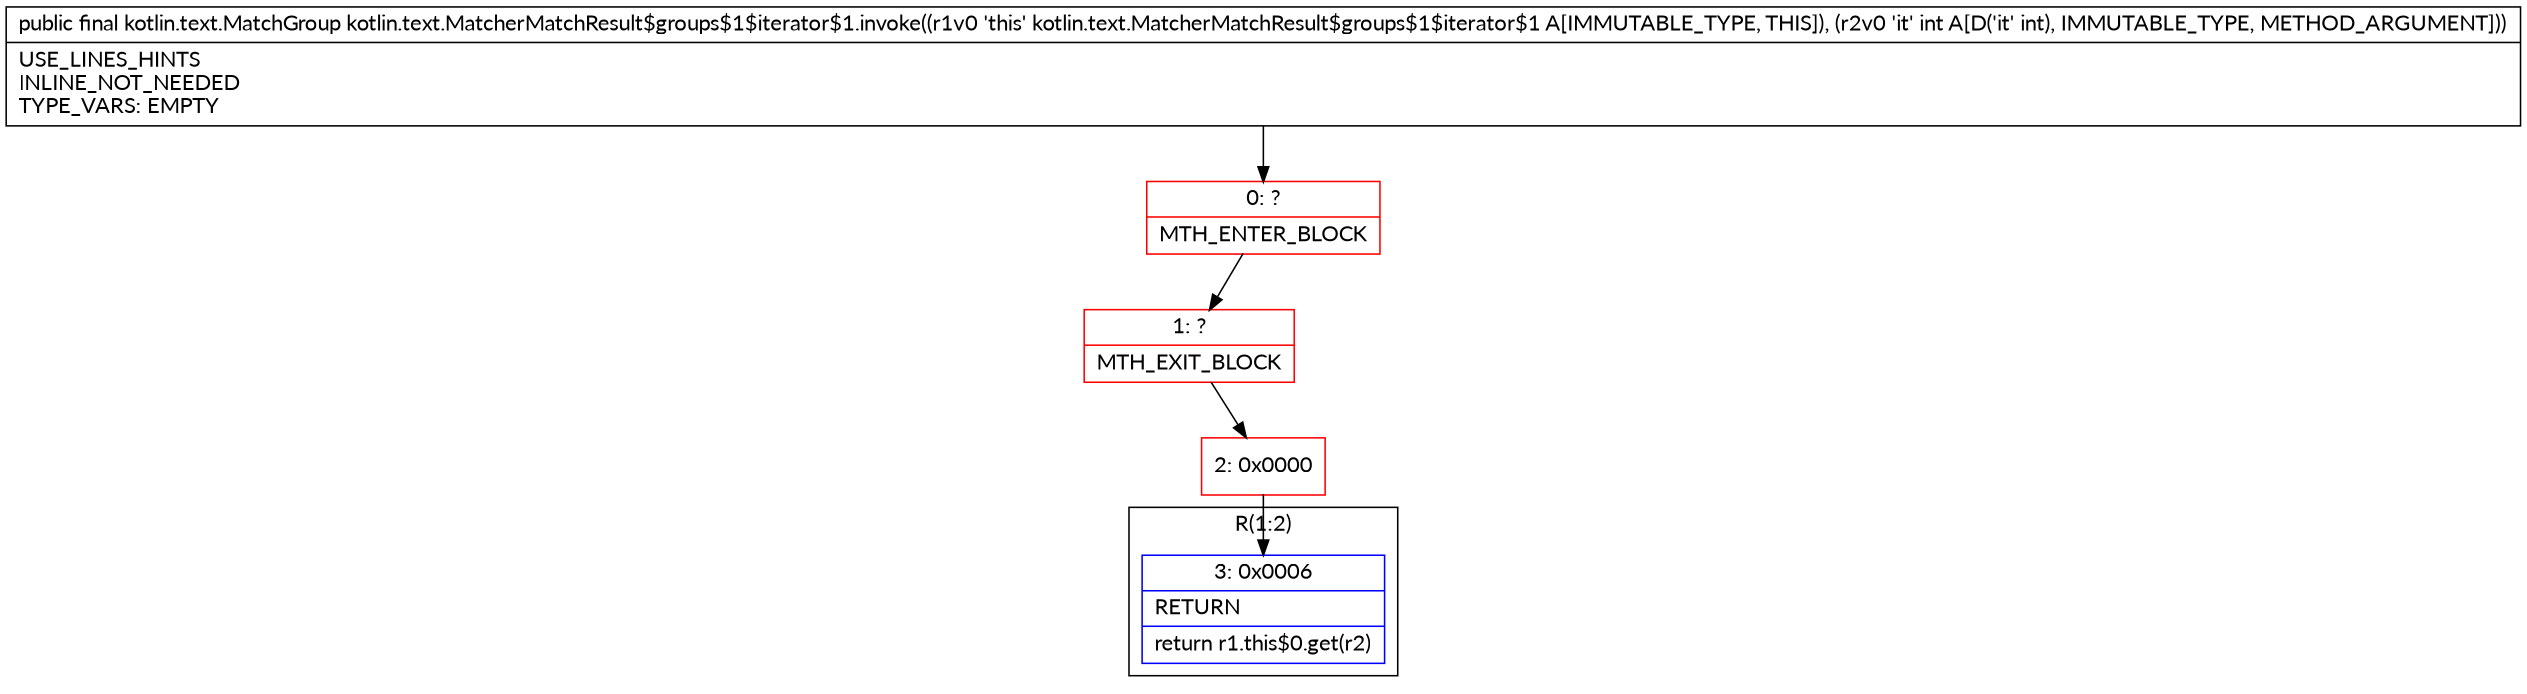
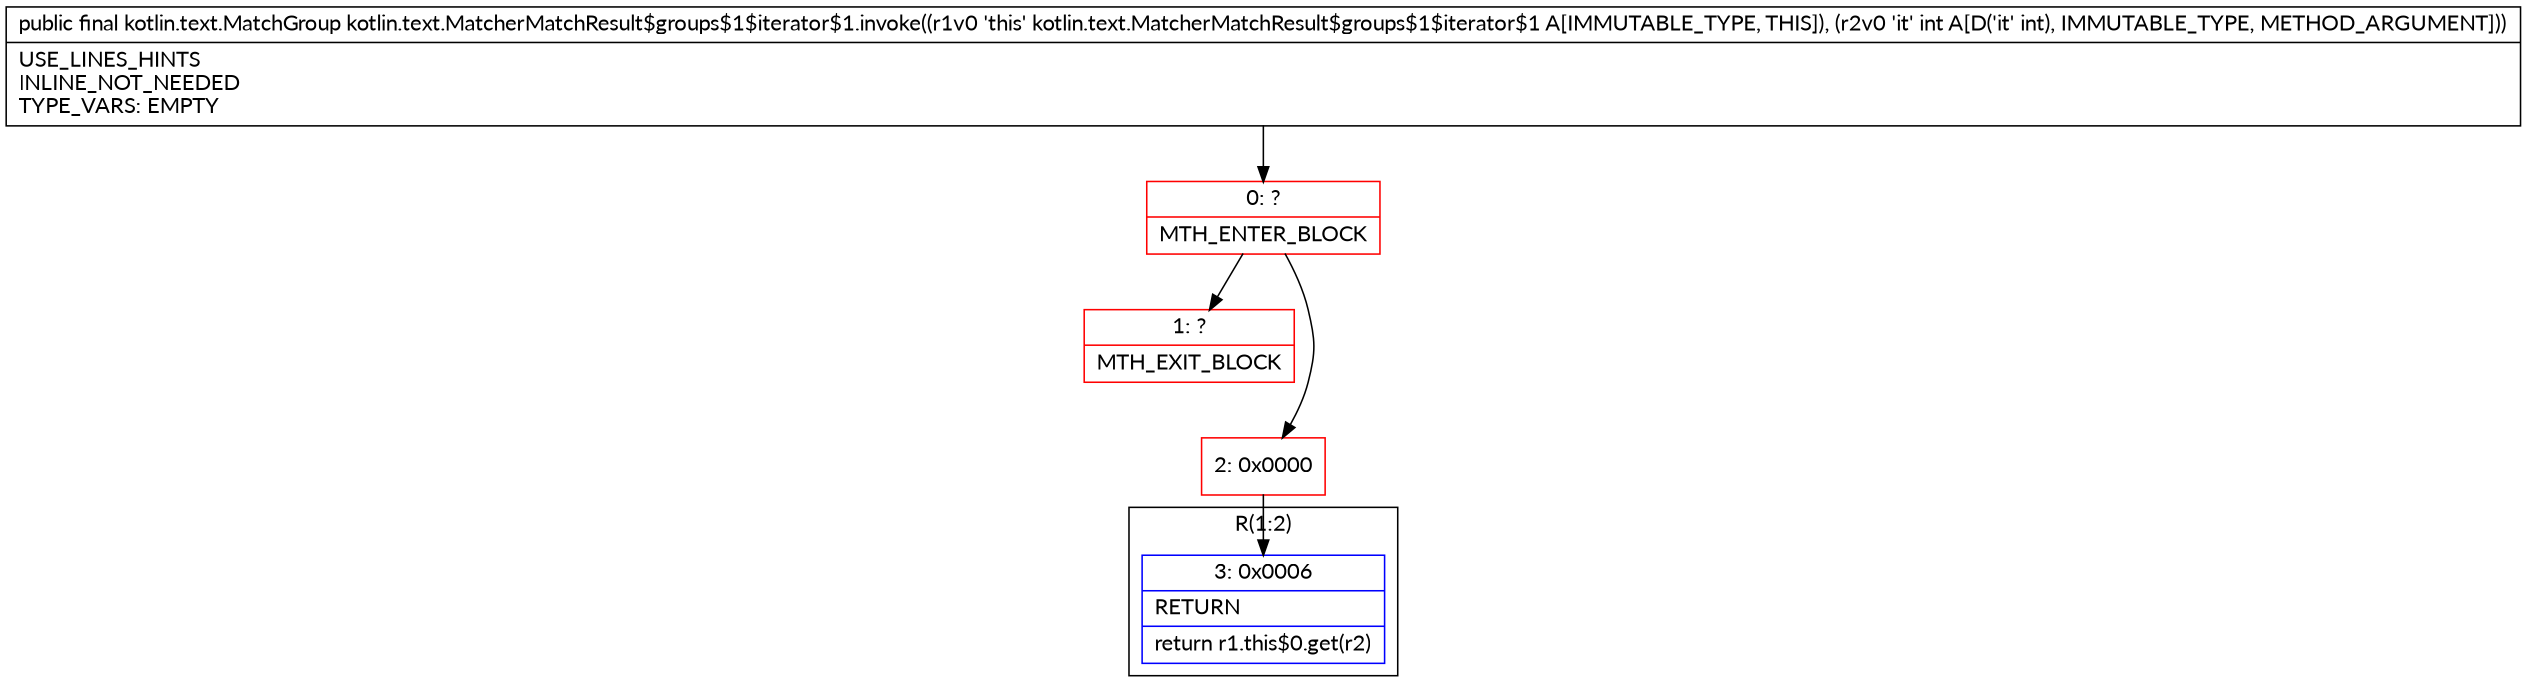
(1225, 403) -> (1313, 339)
